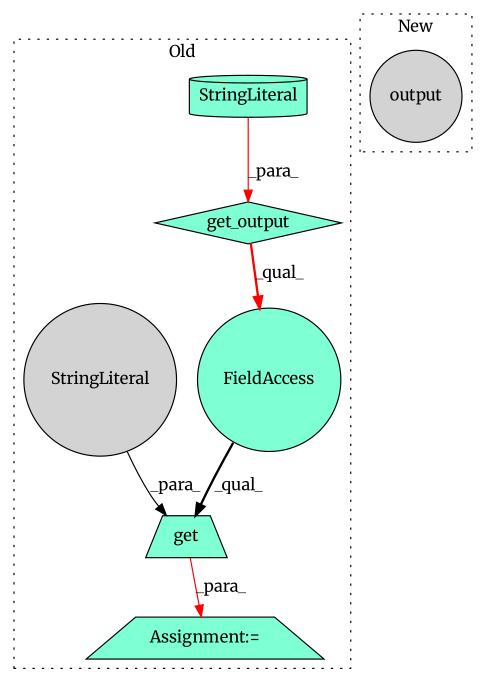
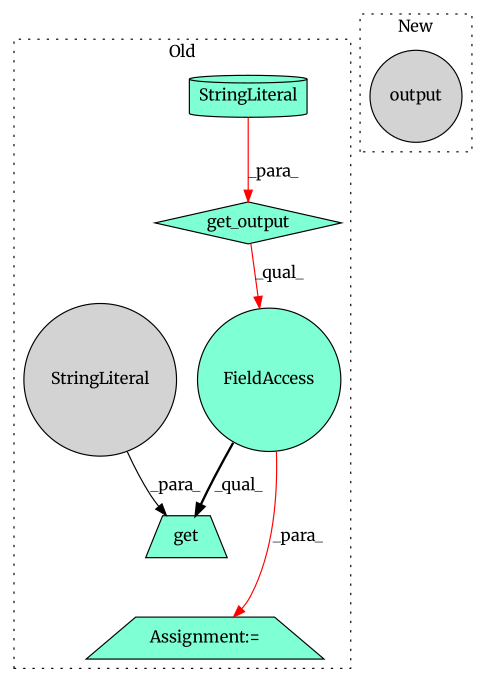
(254, 270) -> (254, 270)
(195, 582) -> (271, 533)
